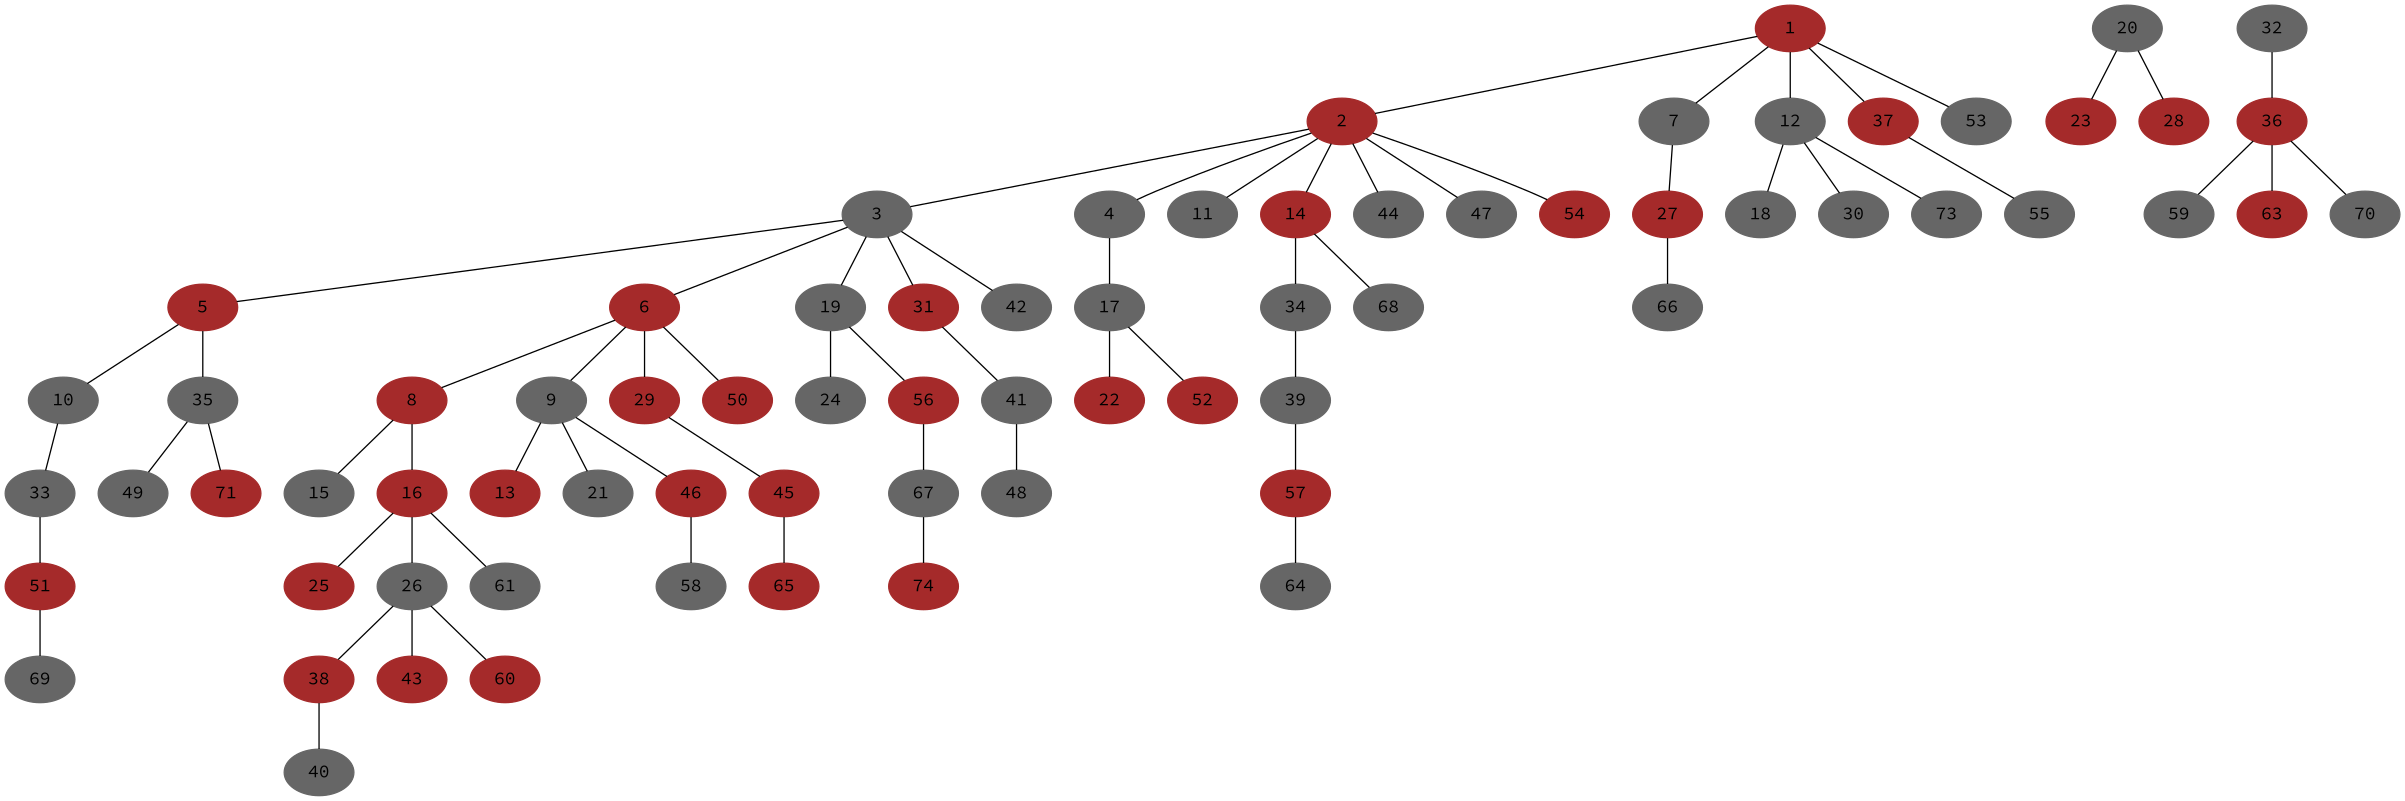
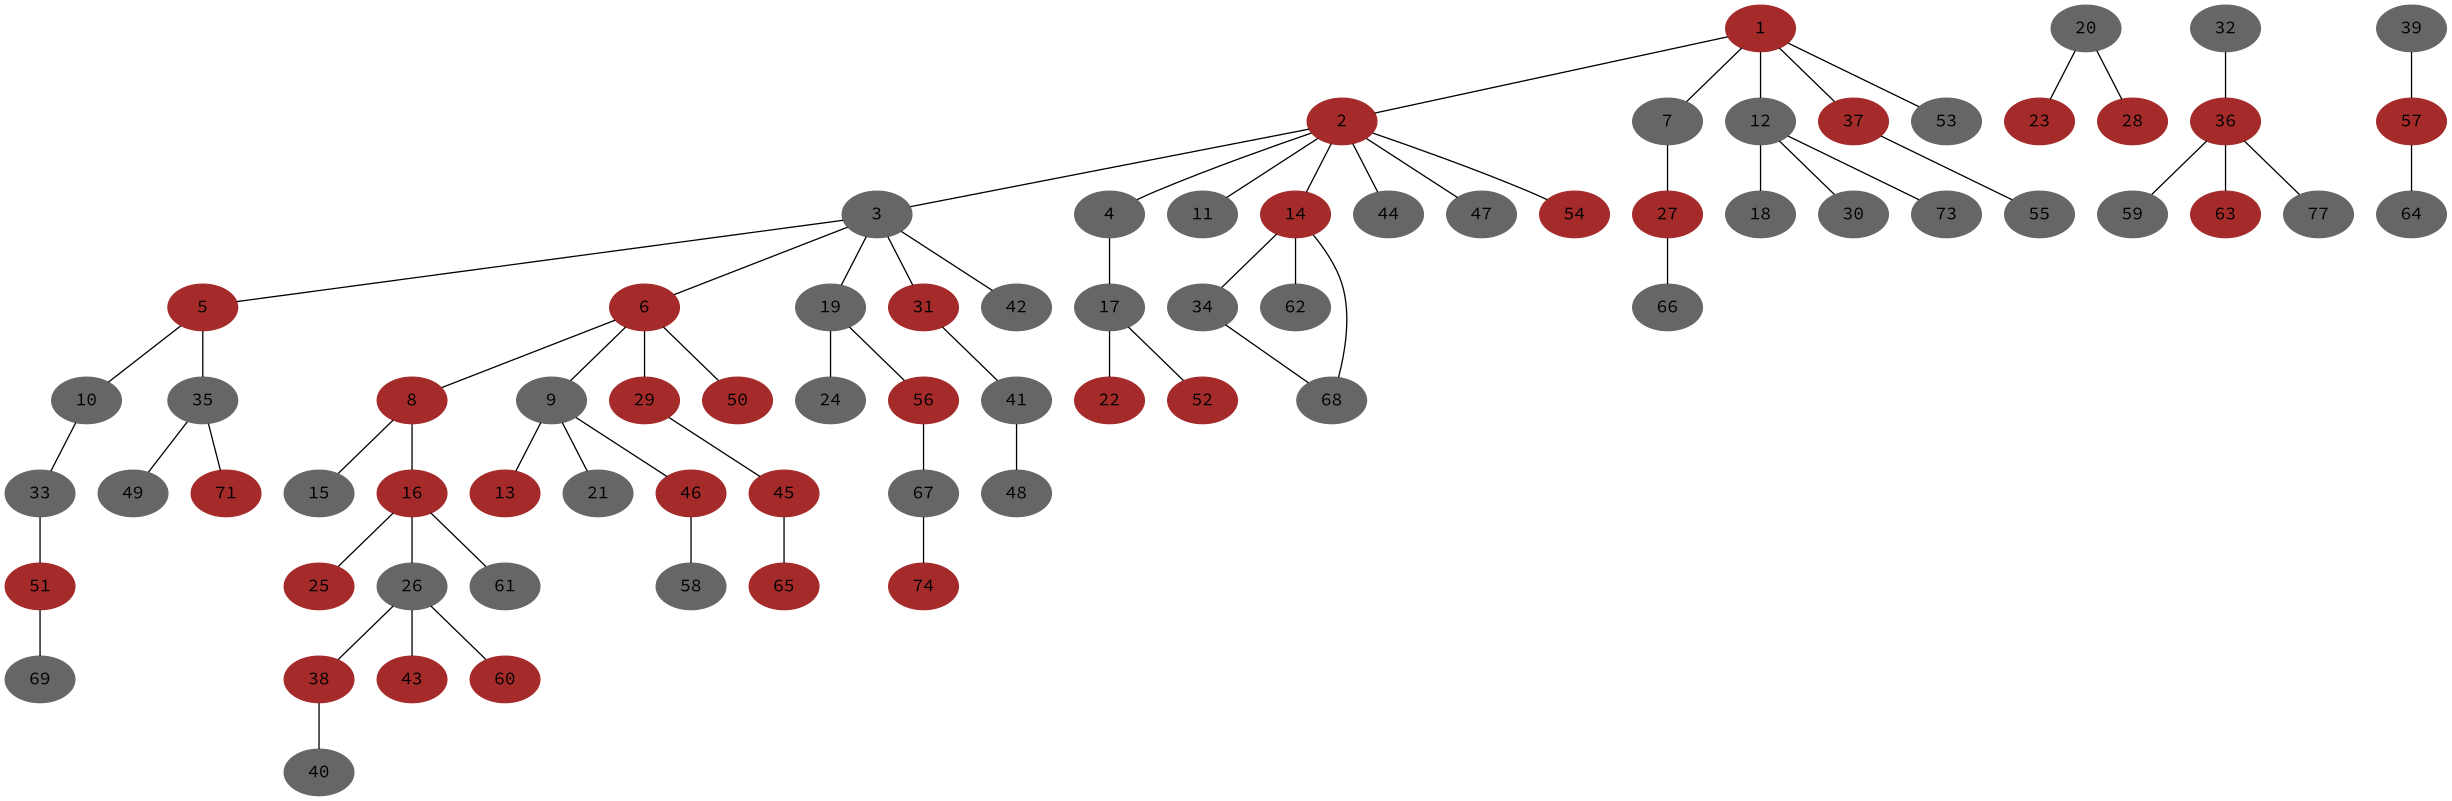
(2365, 214) -> (2319, 214)
none -> (1296, 307)
(1296, 354) -> (1267, 354)
